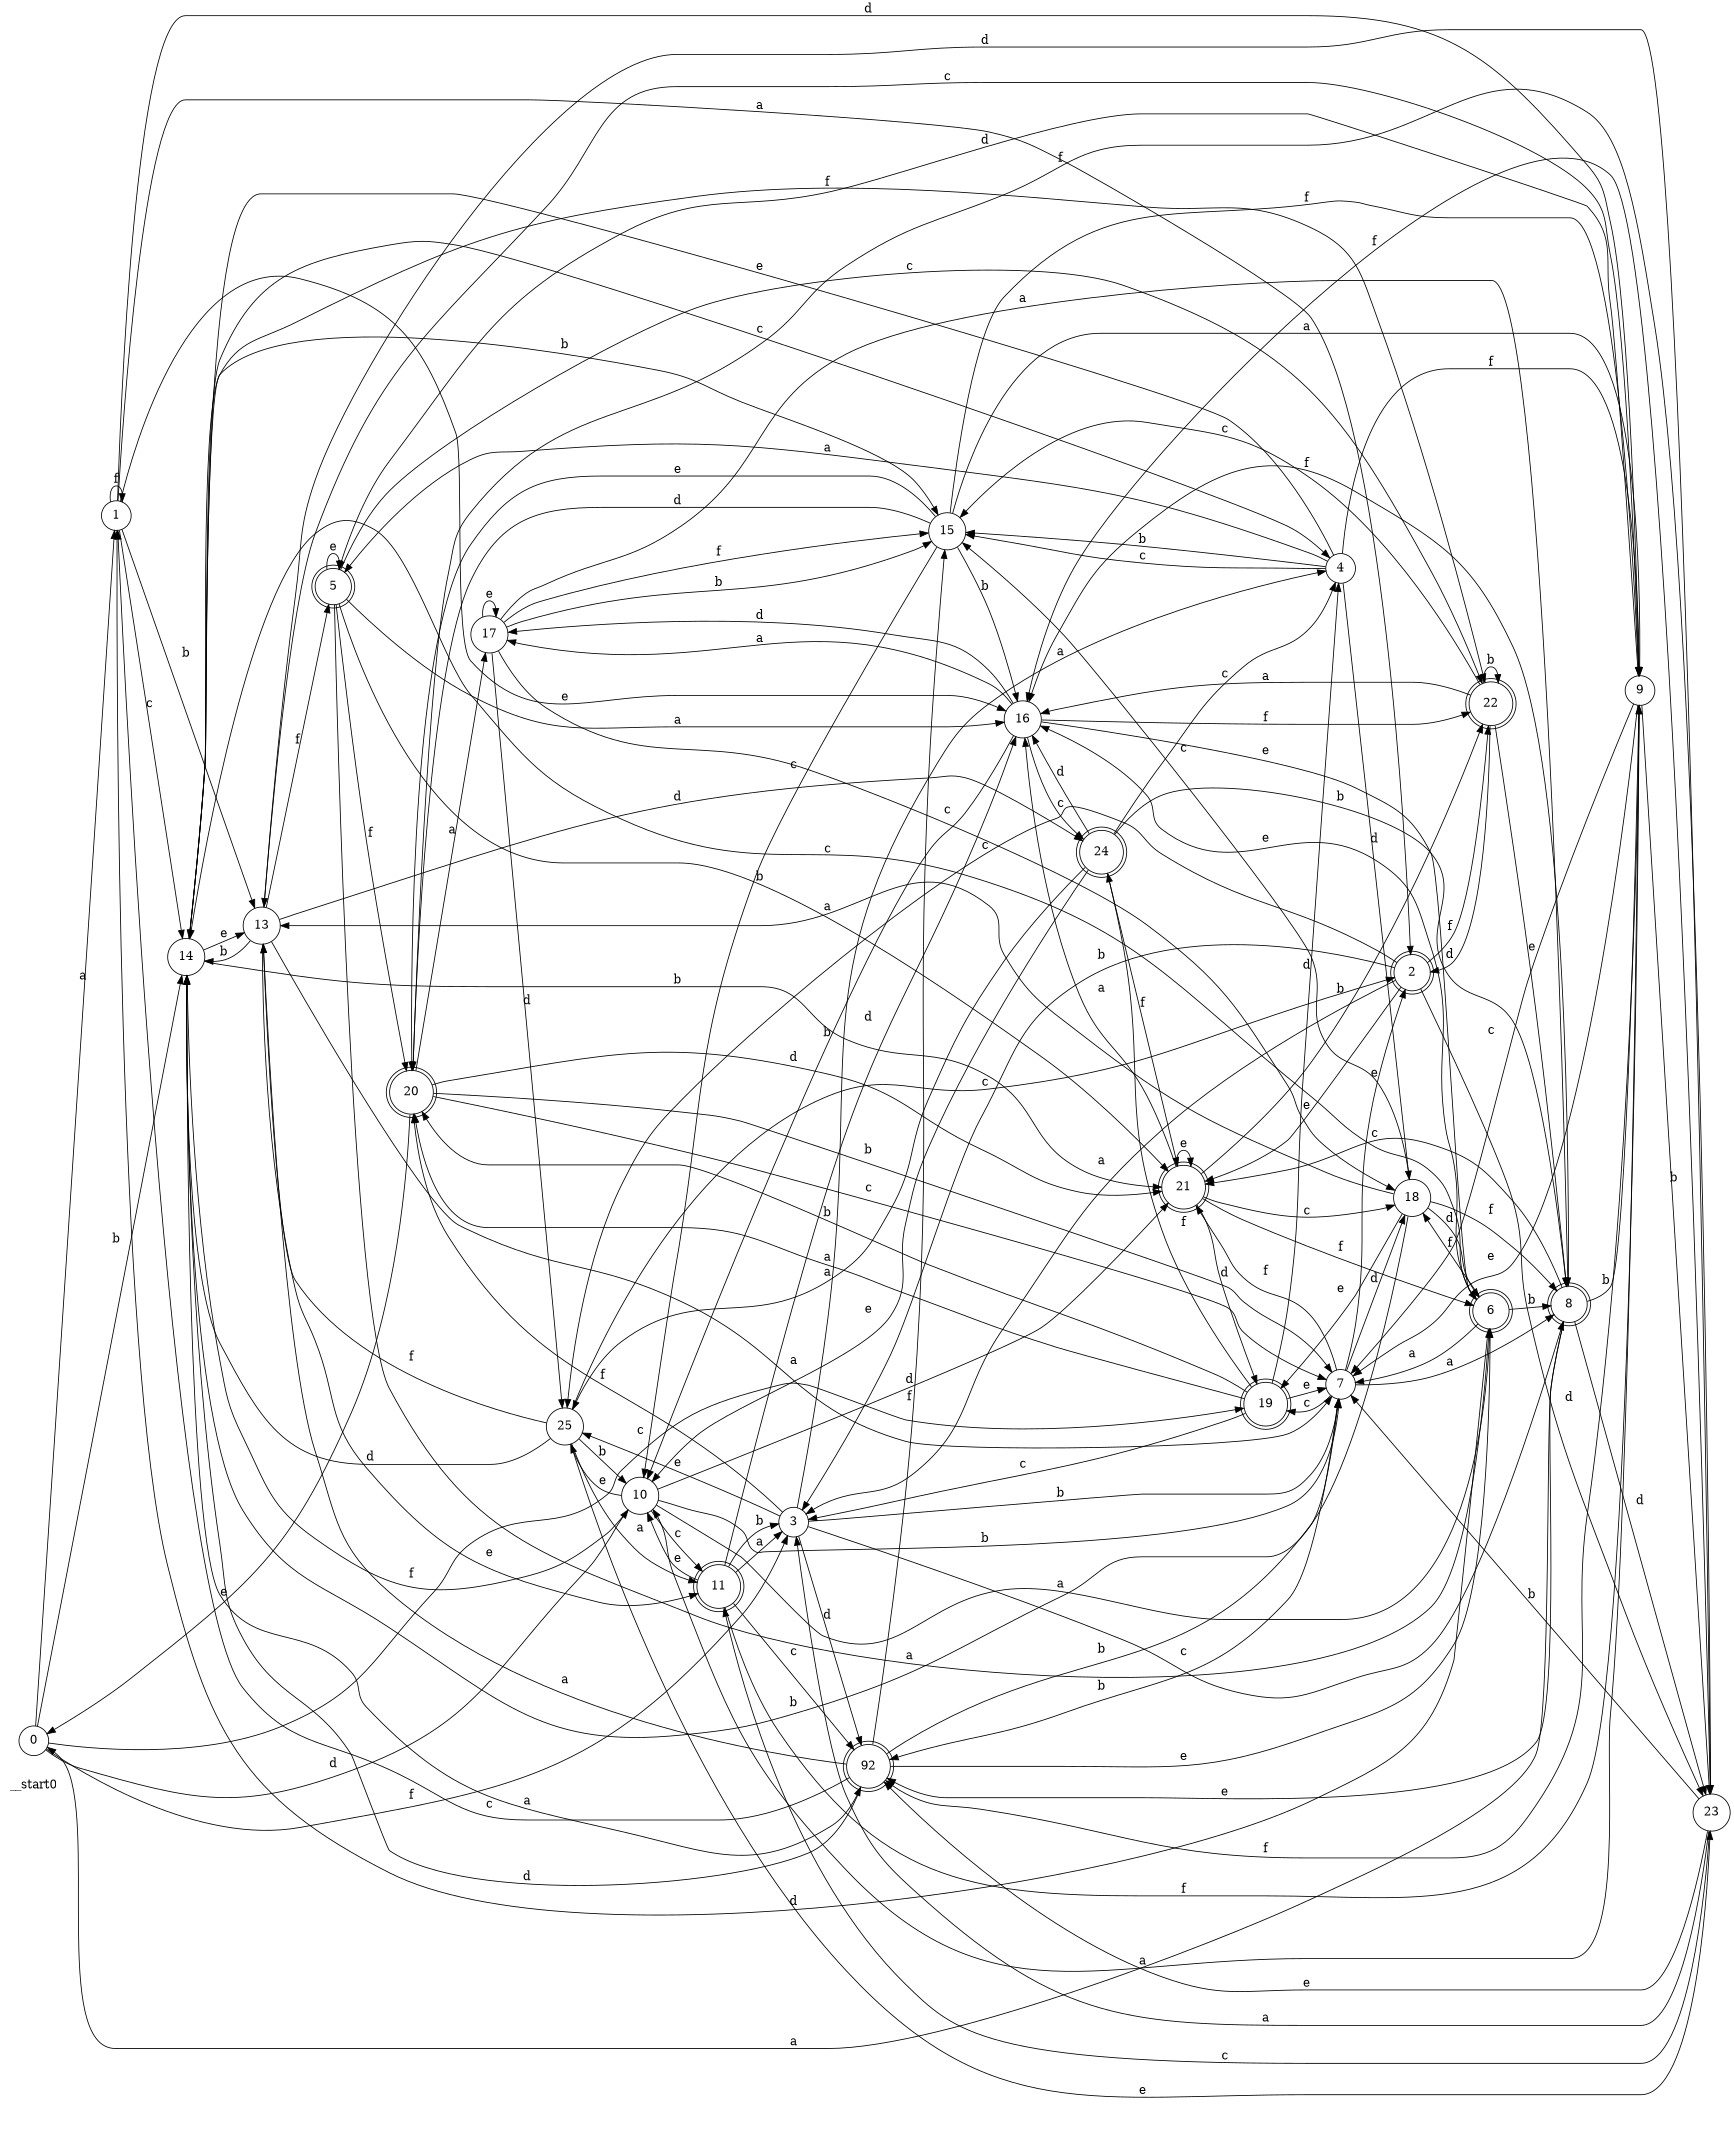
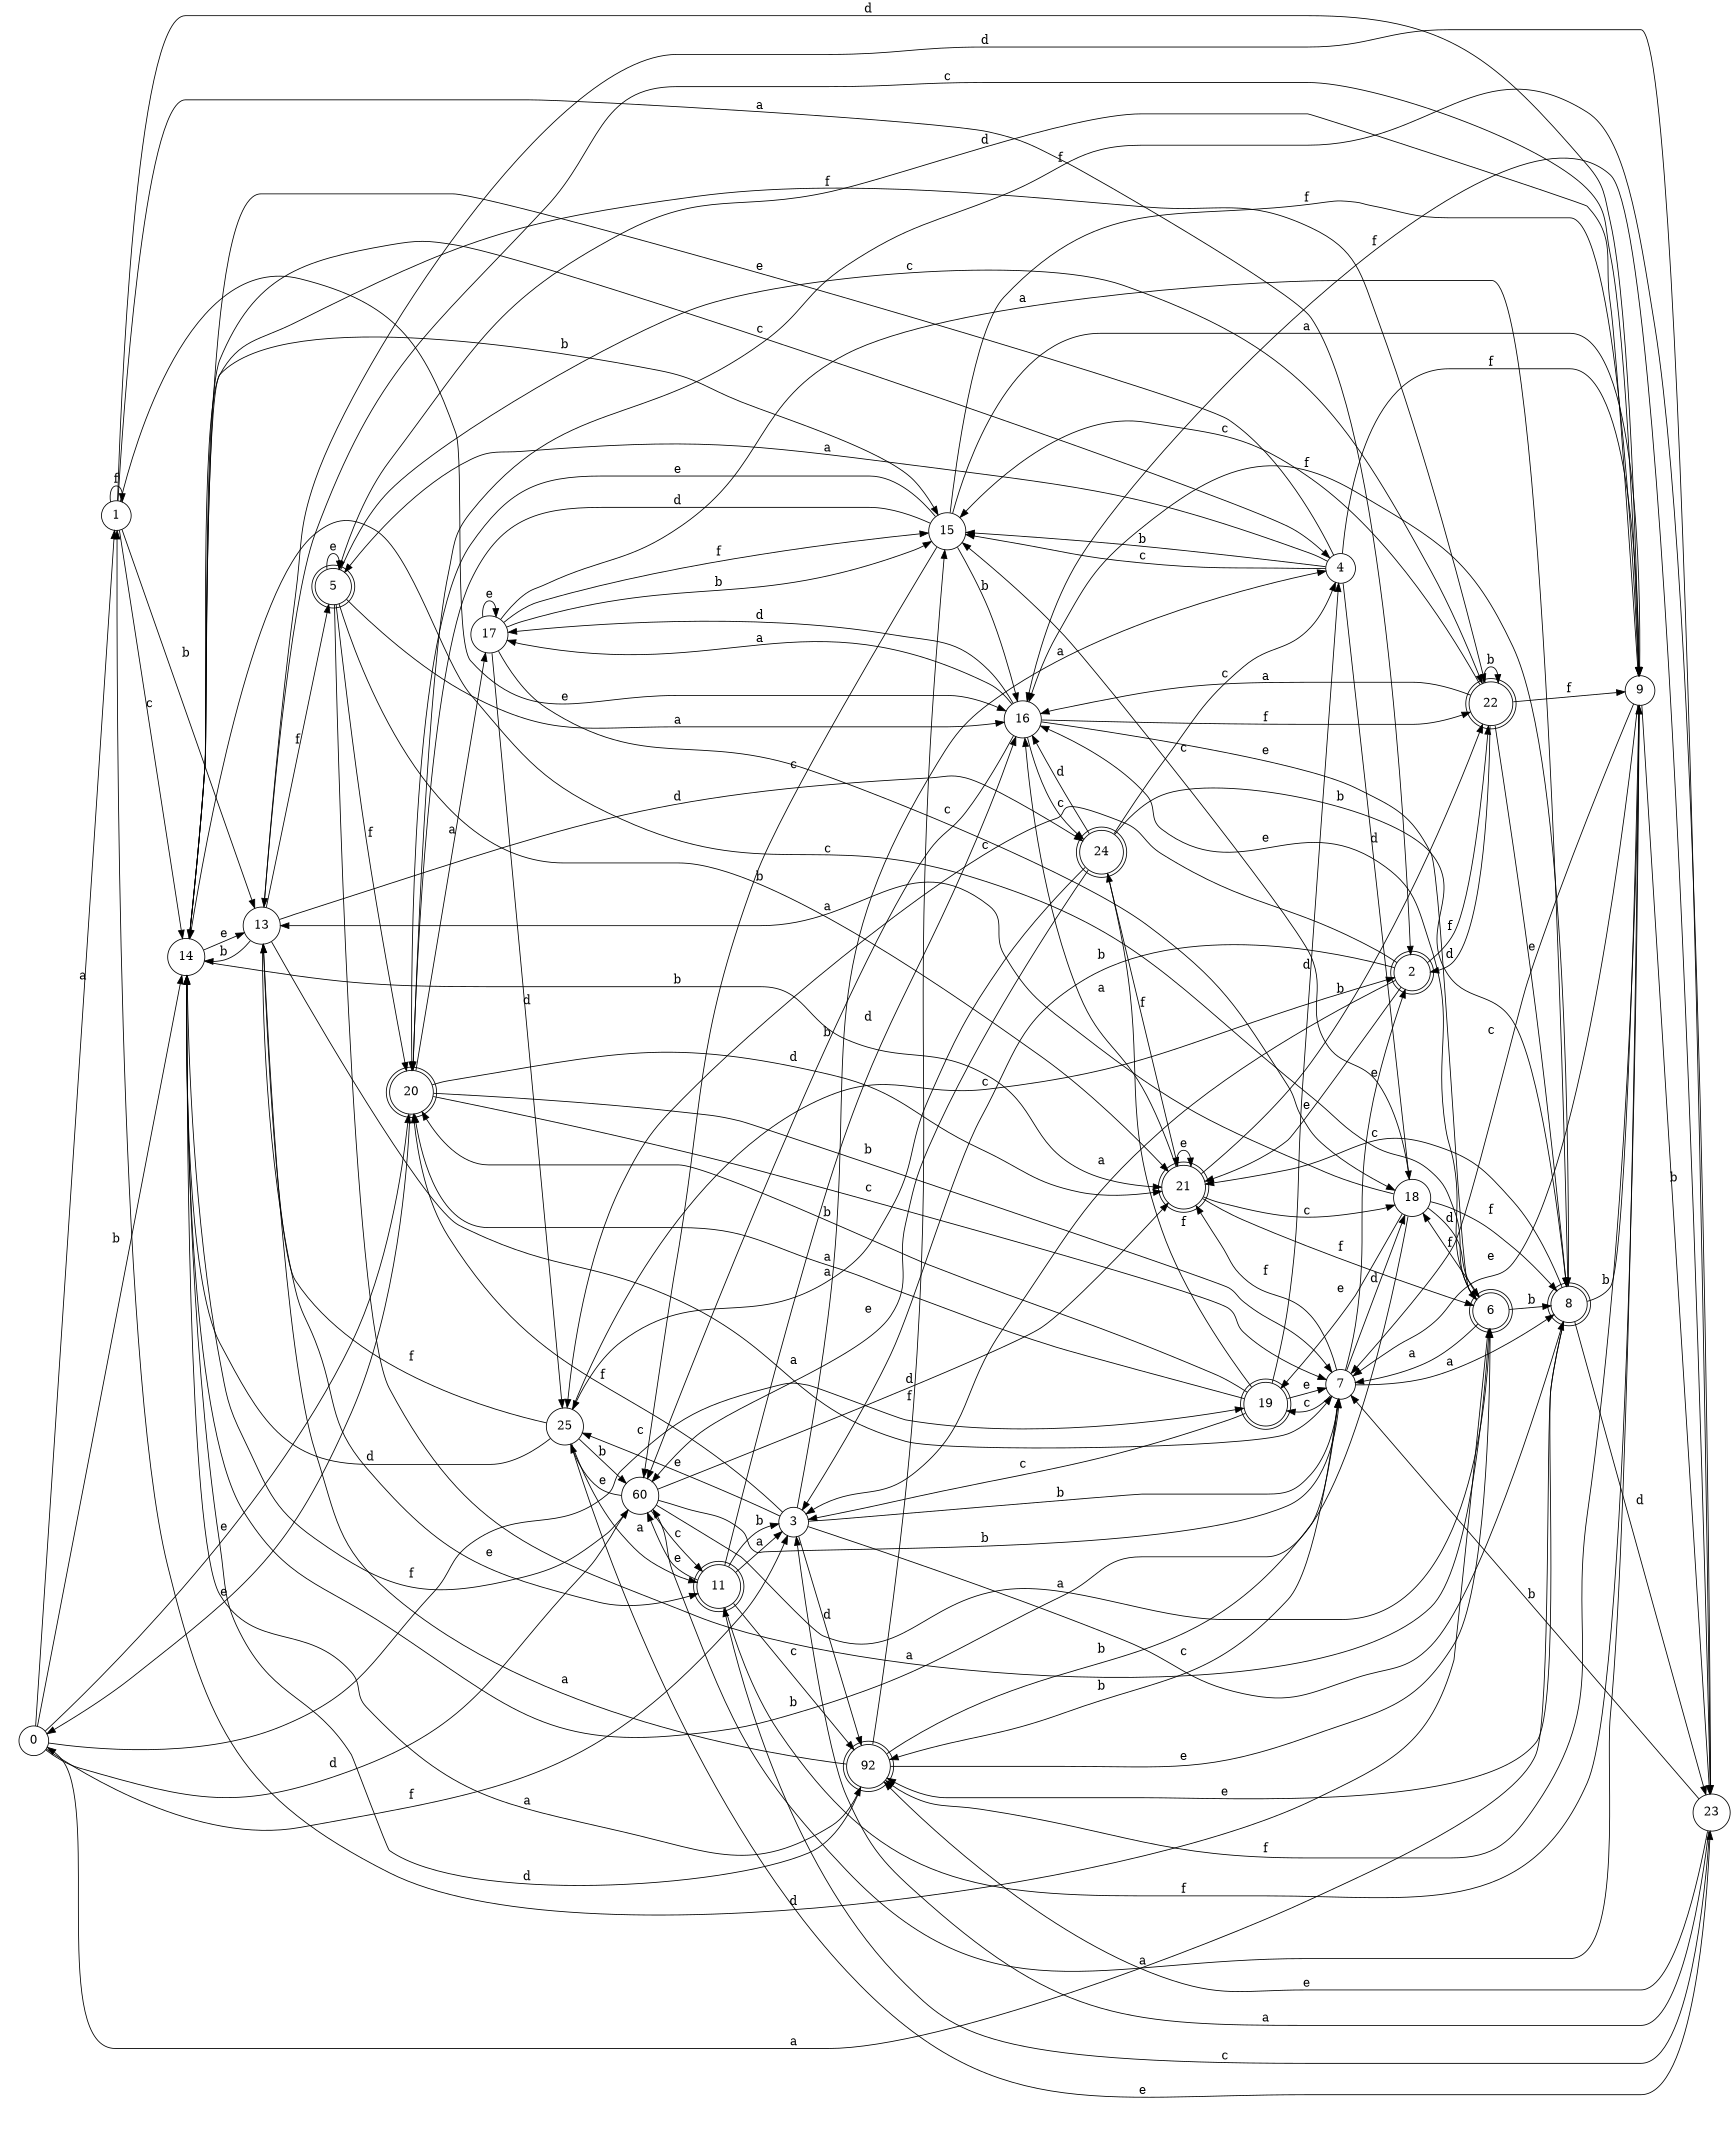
none -> (1565, 697)
(1225, 1295) -> none
(1542, 1371) -> none
(187, 1441) -> none
none -> (283, 1458)
(640, 1496) -> (640, 1496)
(34, 1785) -> none
